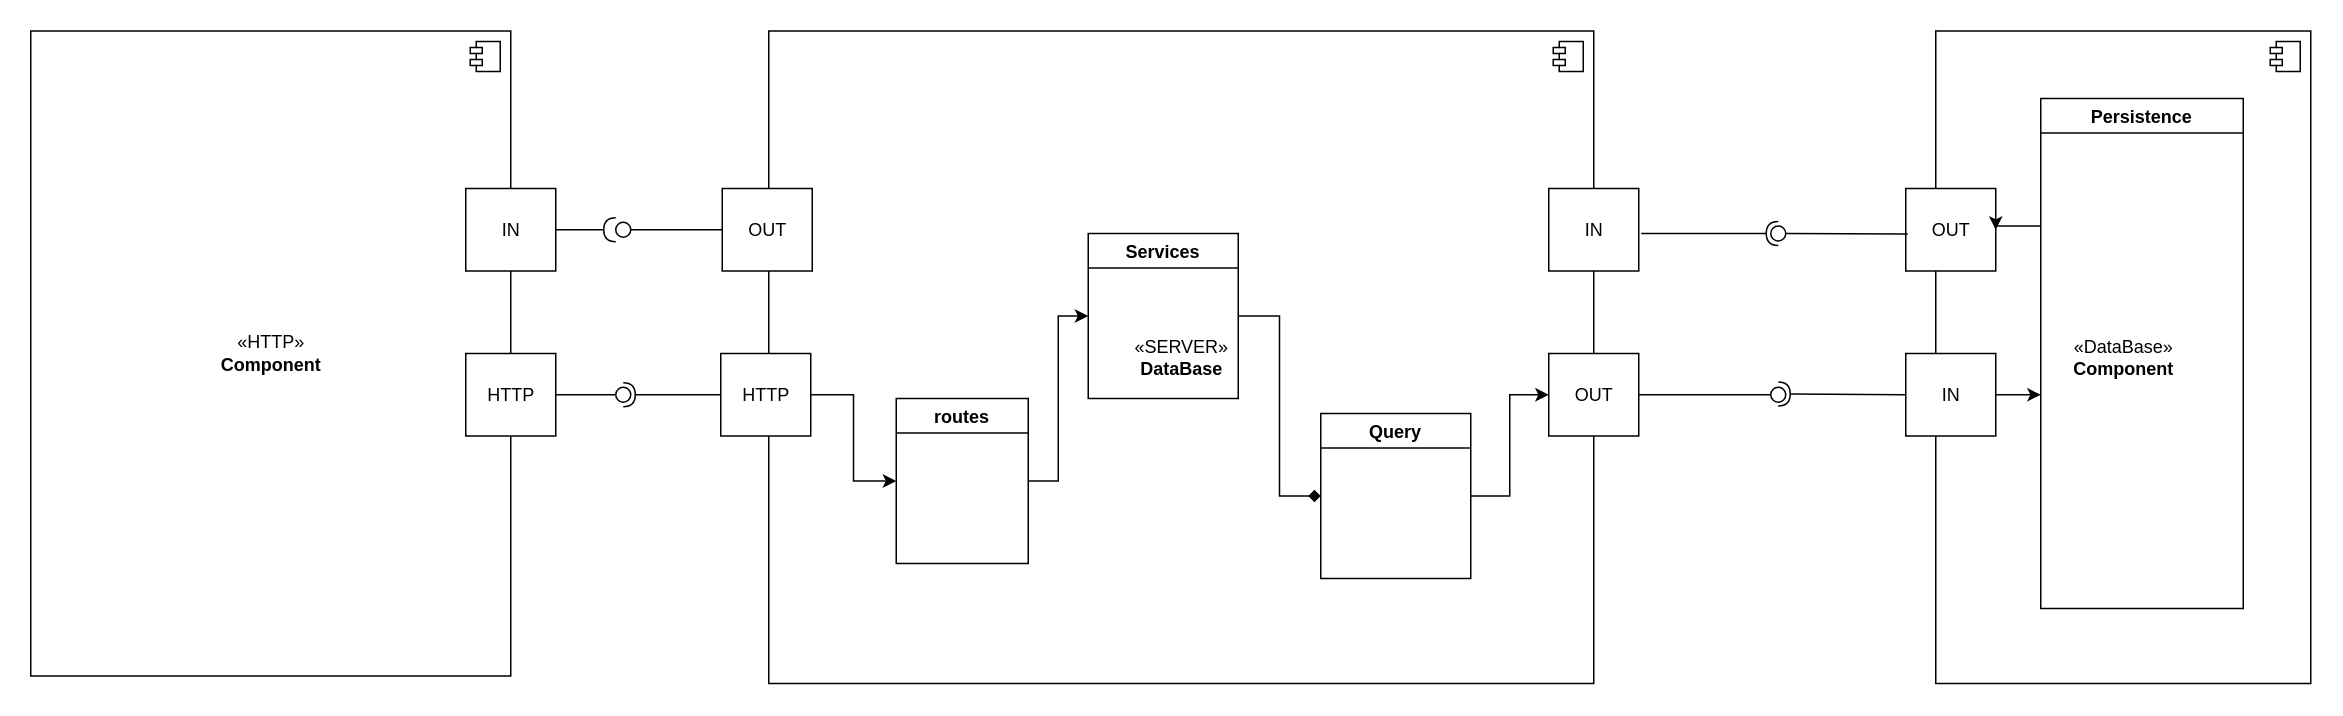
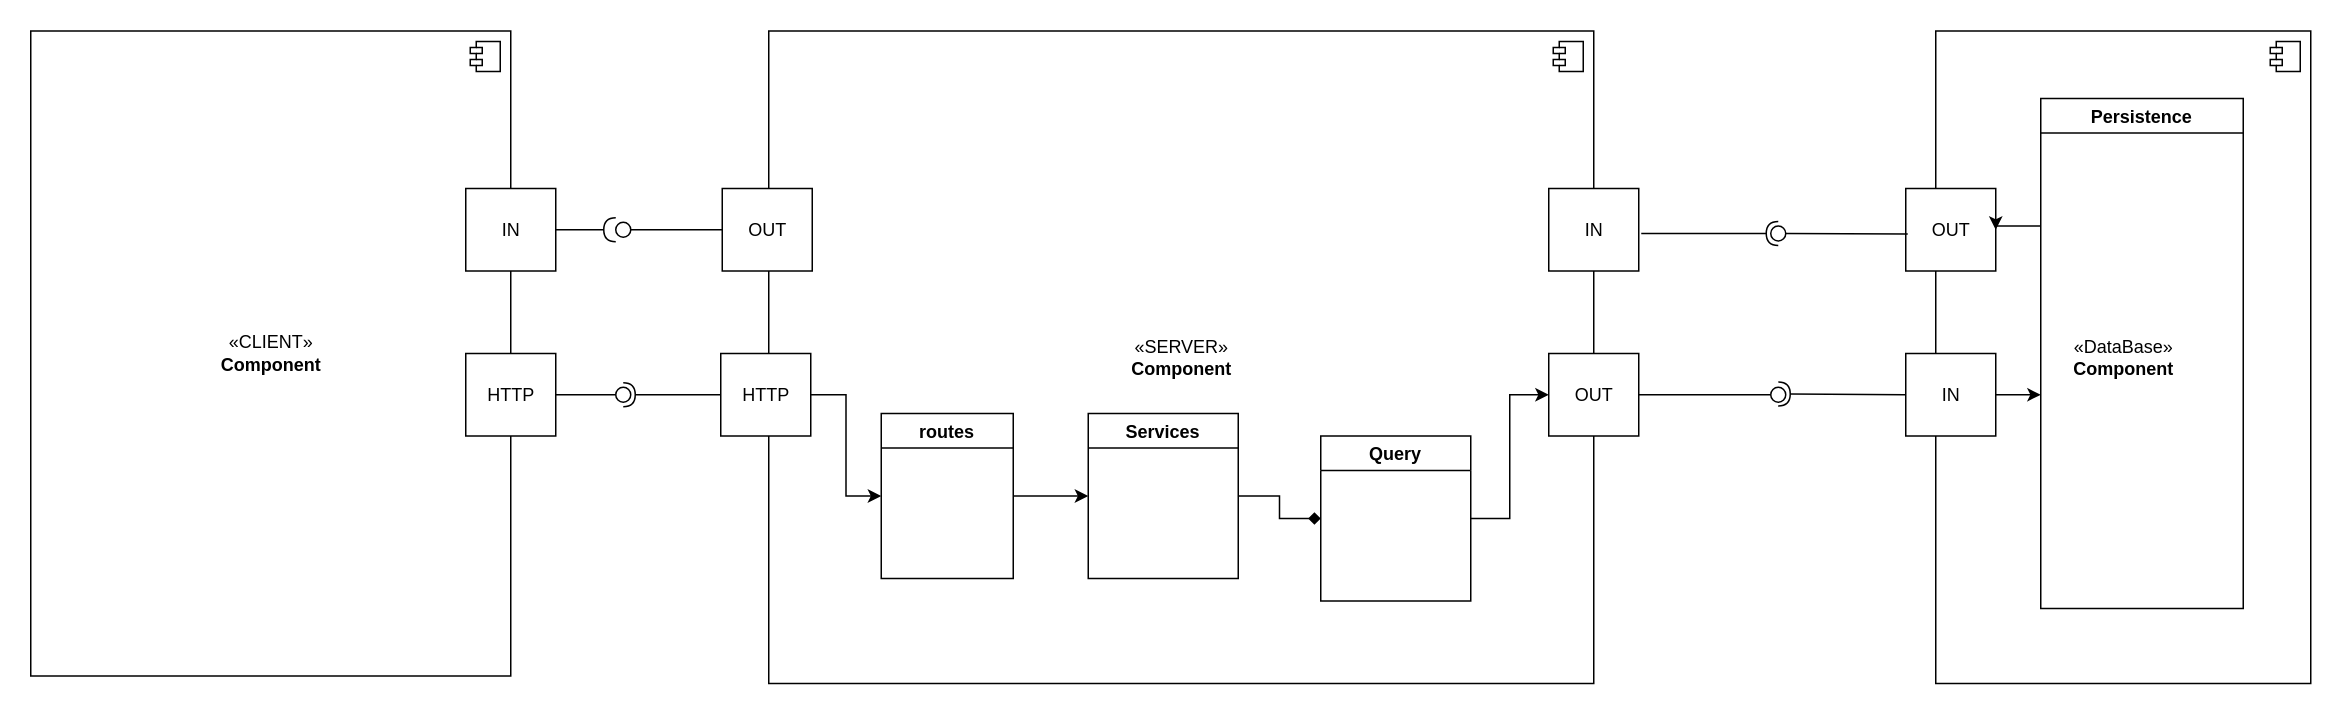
(1163, 316) -> (1163, 496)
(272, 353) -> (272, 353)
(1182, 358) -> (1182, 358)
(962, 481) -> (947, 496)
(1396, 496) -> (1396, 518)
